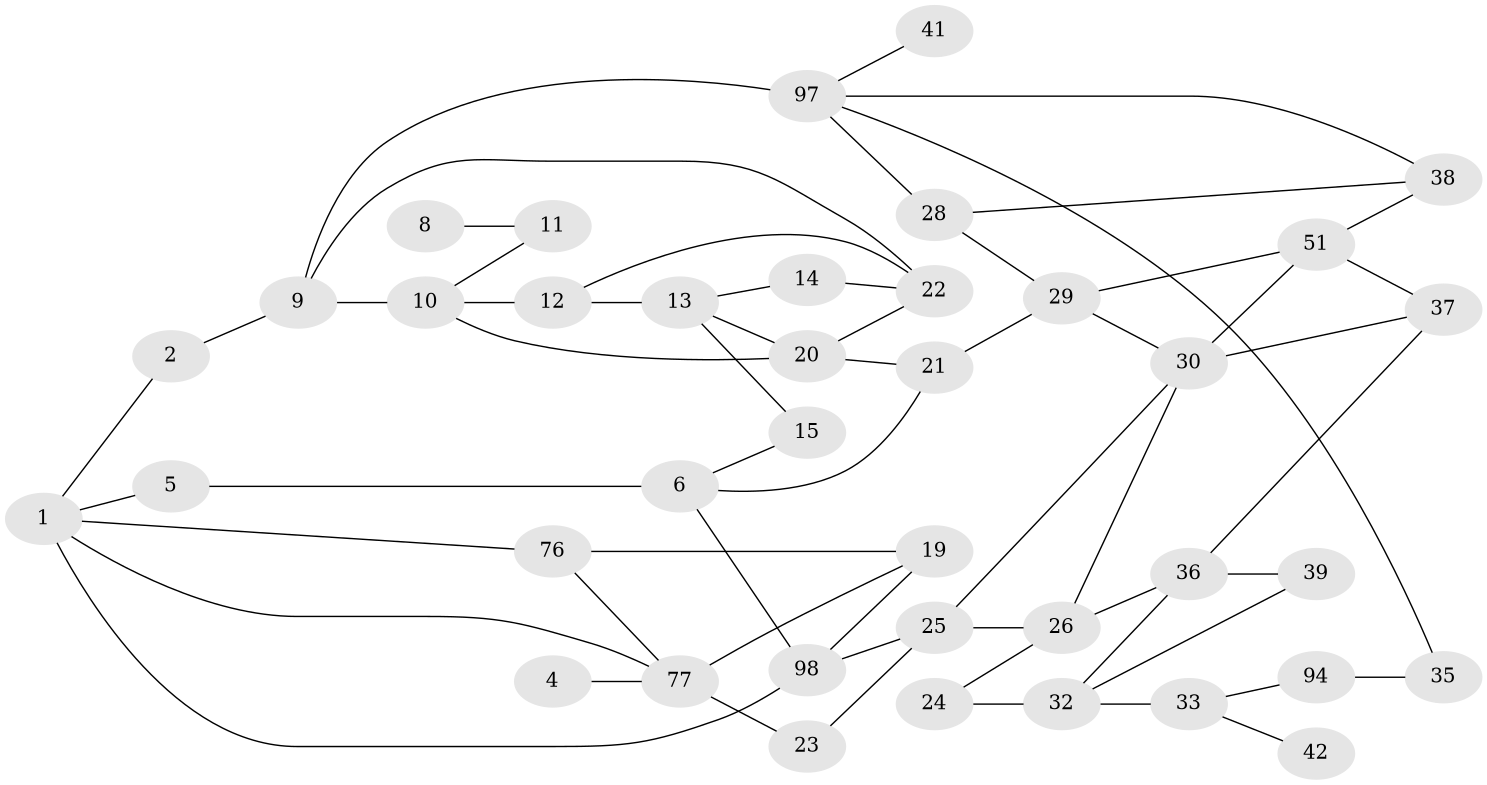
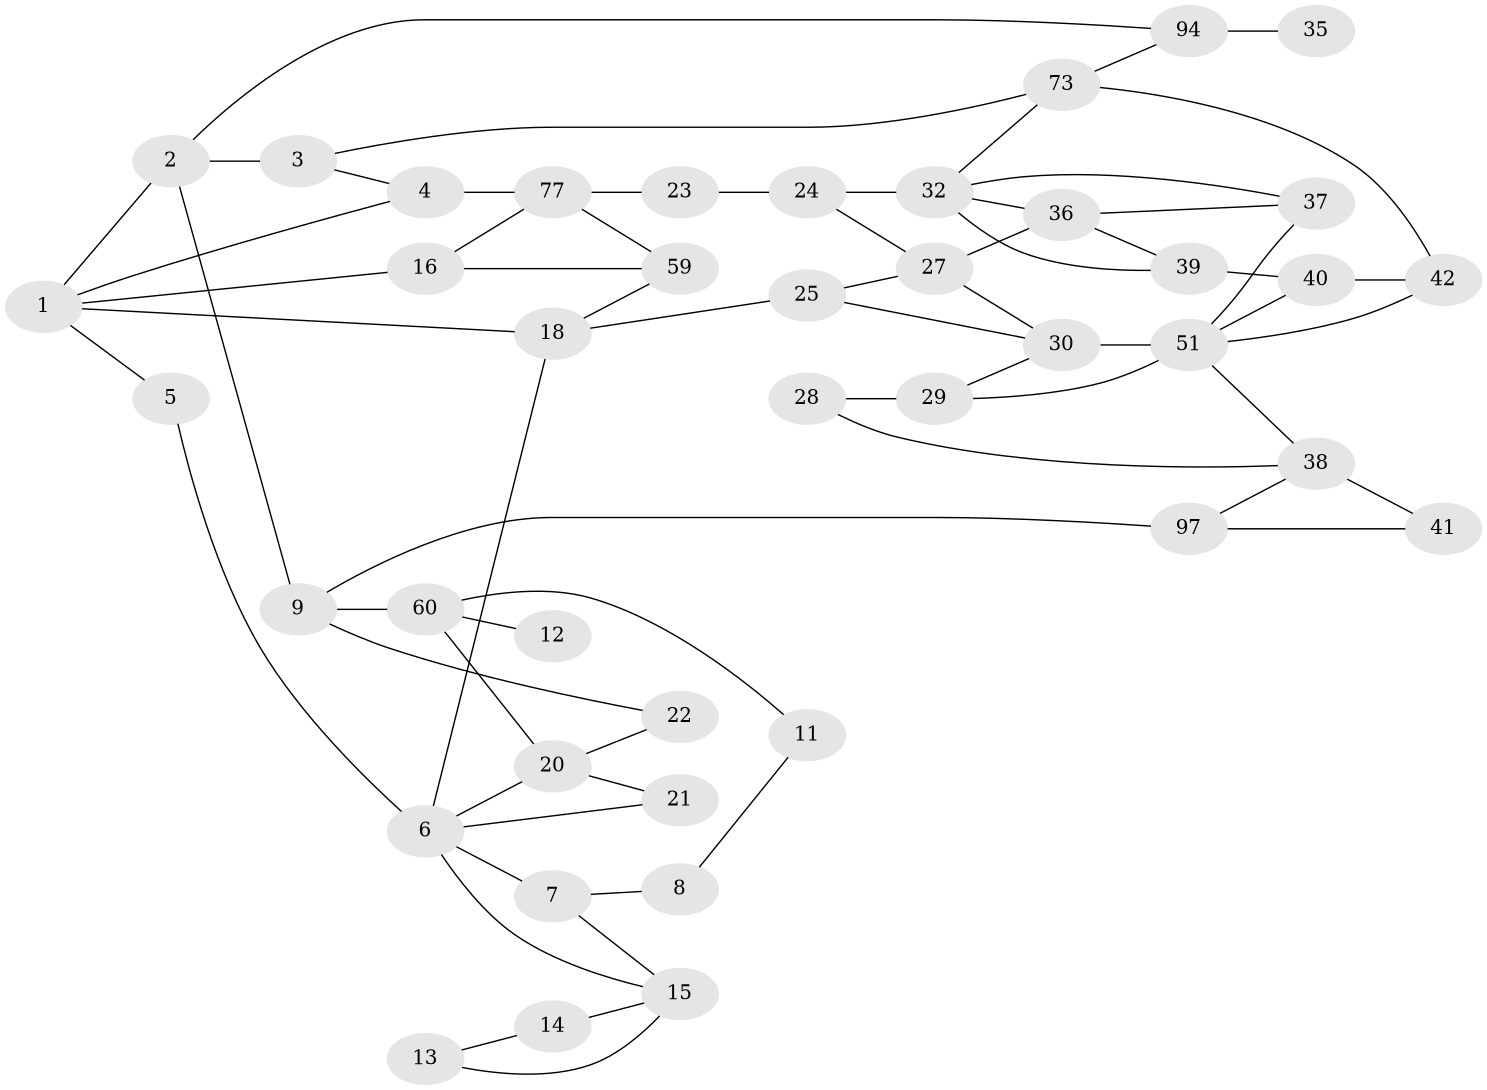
none -> (655, 20)
(871, 156) -> none
none -> (298, 161)
(746, 238) -> none
none -> (1316, 280)
(871, 286) -> (617, 1010)
(426, 303) -> (426, 609)
(617, 303) -> none
(1206, 306) -> none
none -> (1322, 326)
(744, 329) -> (489, 799)
(998, 333) -> none
(1316, 336) -> (1126, 176)
none -> (1380, 496)
(553, 551) -> (426, 269)
(935, 551) -> (680, 269)
(356, 616) -> (233, 245)
(1062, 628) -> (935, 269)
(807, 670) -> (553, 334)
(871, 687) -> (744, 192)
(1189, 704) -> (1062, 85)
none -> (553, 896)
